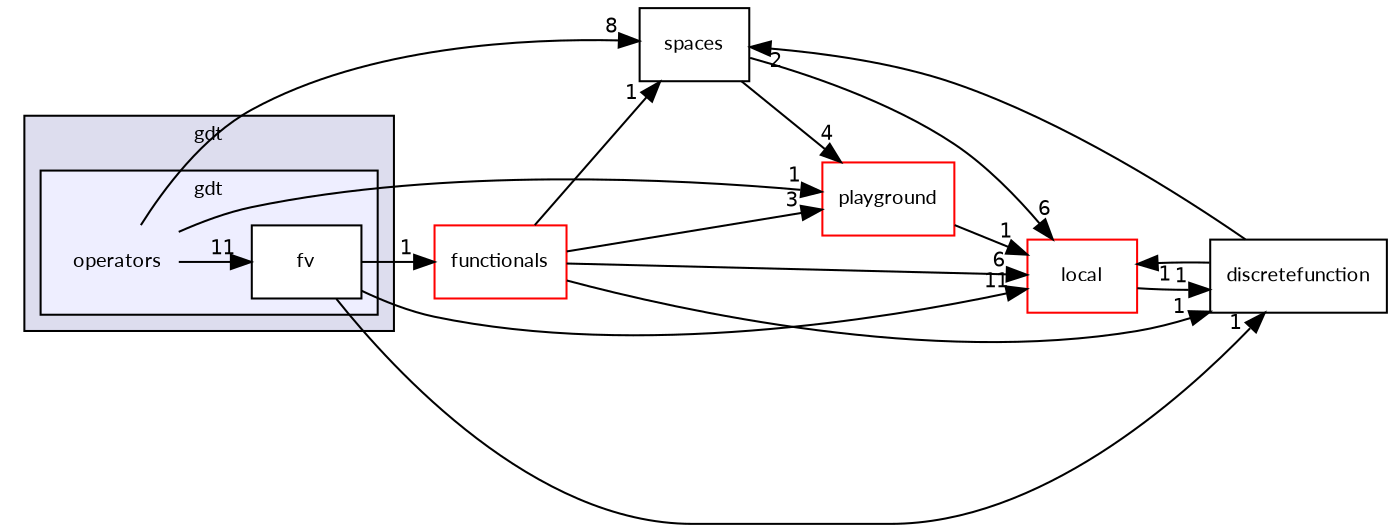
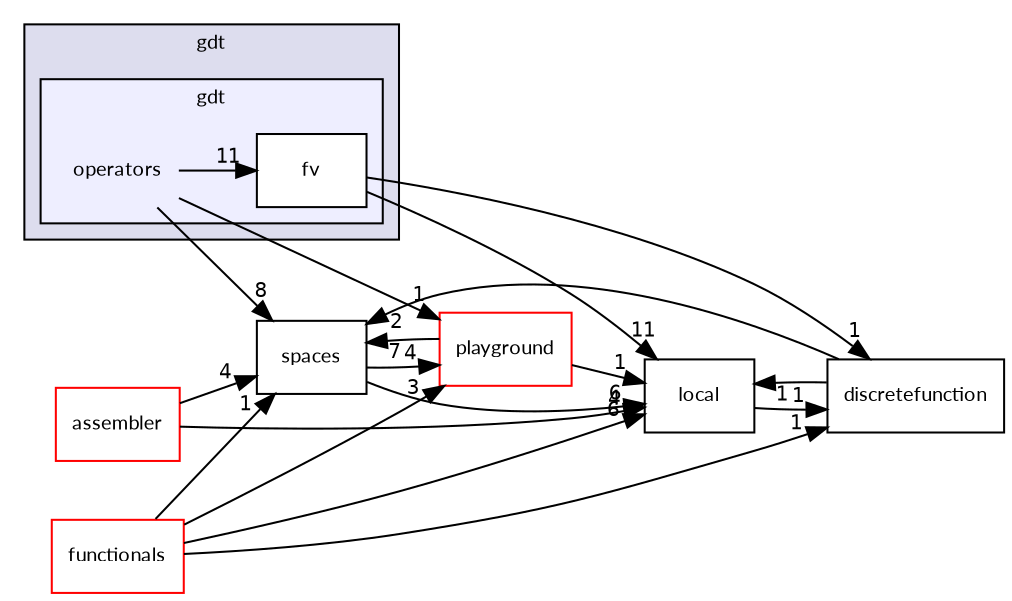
(388, 262) -> none
(1082, 276) -> (700, 396)
none -> (413, 339)
none -> (118, 424)
